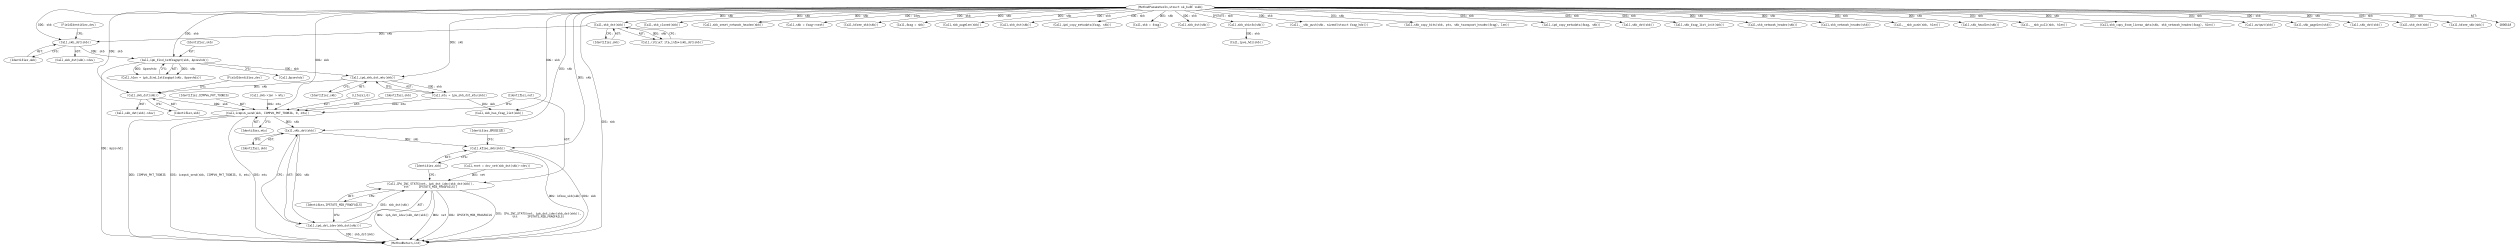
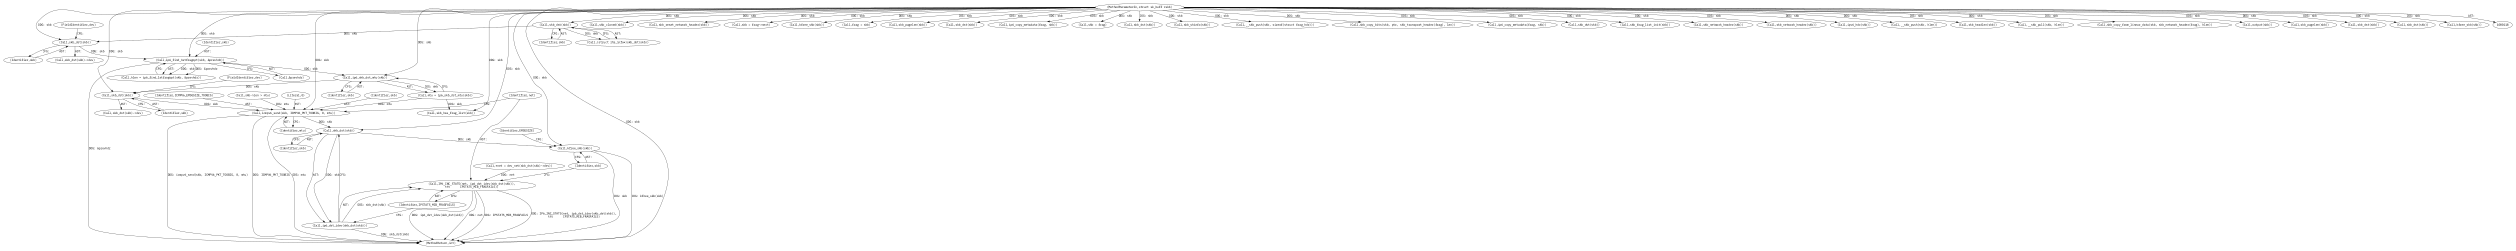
(913, 16) -> (858, 16)
(1223, 16) -> (1176, 16)
(1246, 33) -> (1607, 12)
none -> (254, 67)
(204, 96) -> (184, 96)
